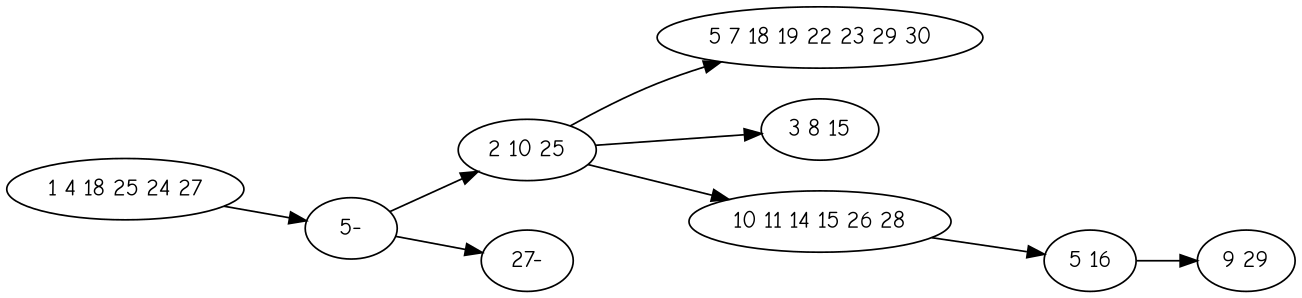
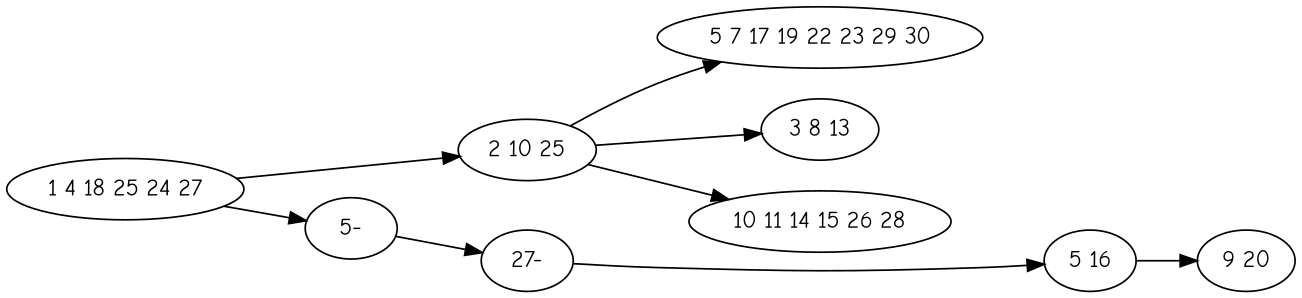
(820, 37) -> (820, 37)
(820, 130) -> (820, 130)
(426, 195) -> (340, 168)
(979, 245) -> (800, 271)
(1246, 261) -> (1246, 261)
